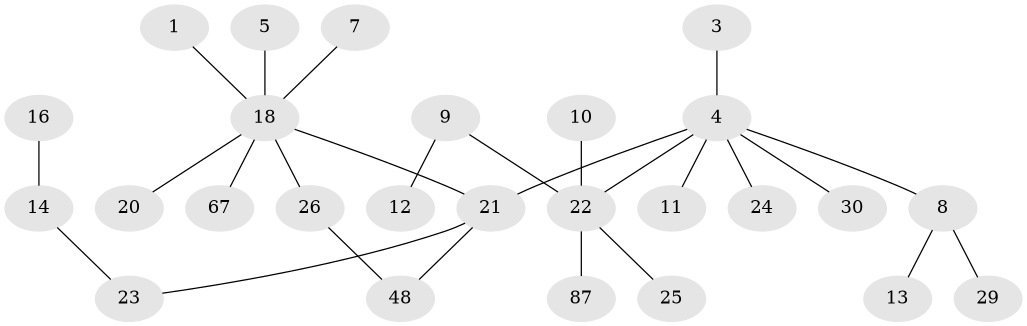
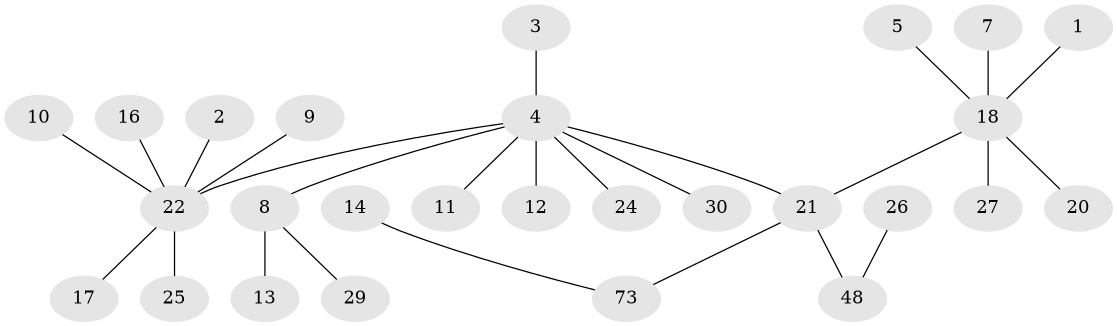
none -> (220, 118)
(39, 163) -> (152, 163)
(288, 163) -> none
(423, 163) -> (536, 163)
(220, 208) -> (988, 208)
(129, 299) -> (627, 299)
(581, 299) -> (84, 299)
